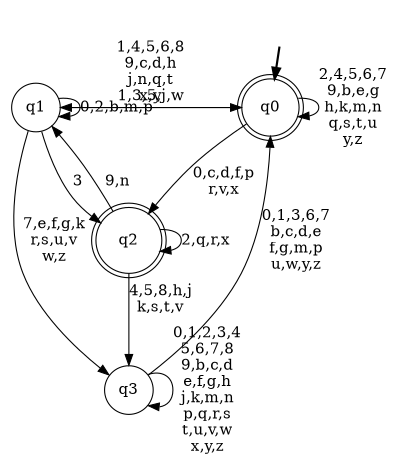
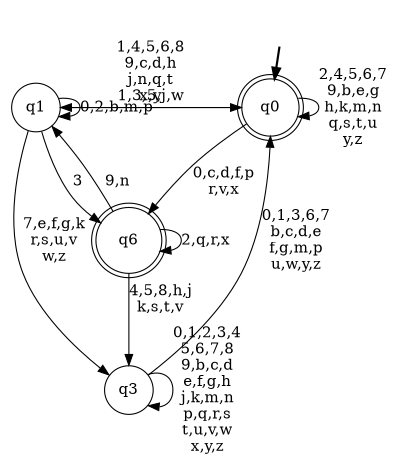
(129, 240) -> (129, 240)
